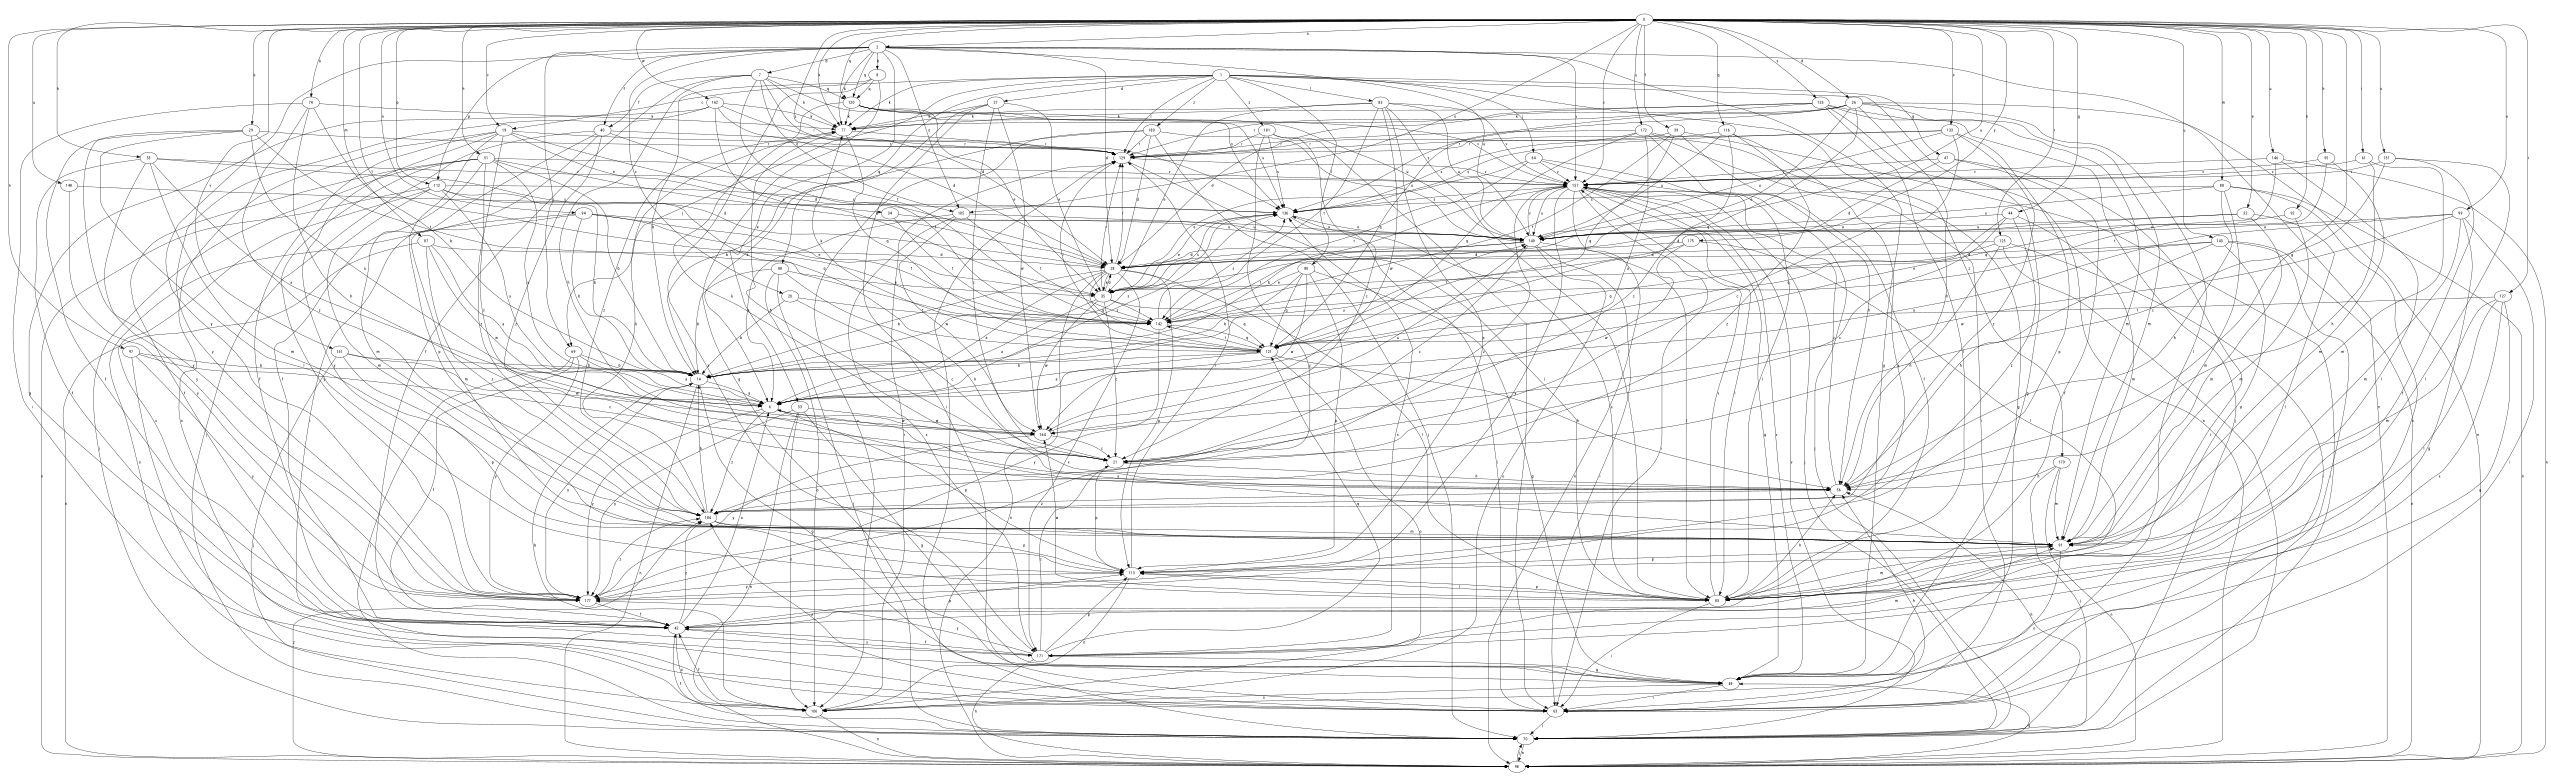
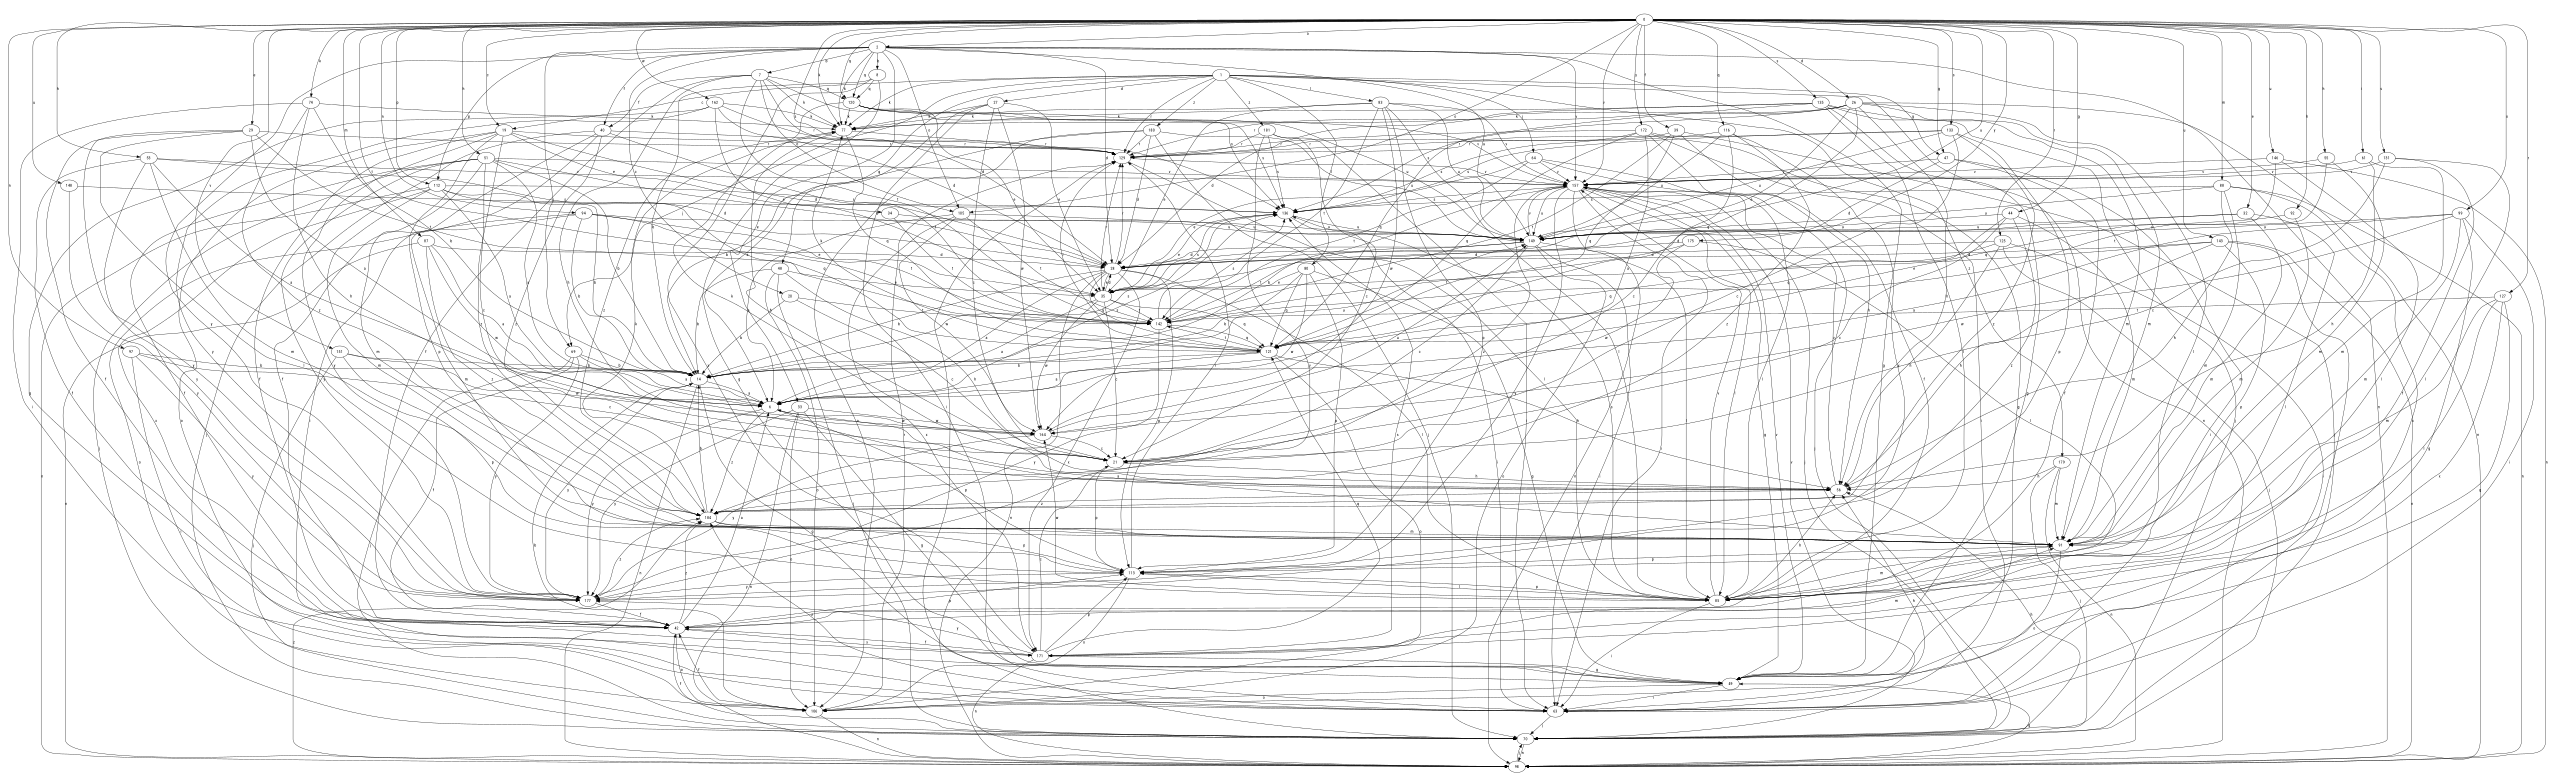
(2346, 71) -> (1848, 32)
